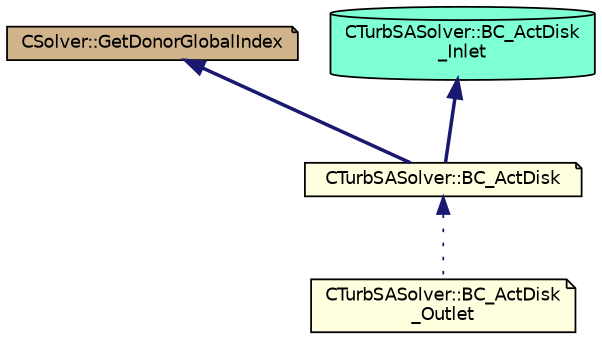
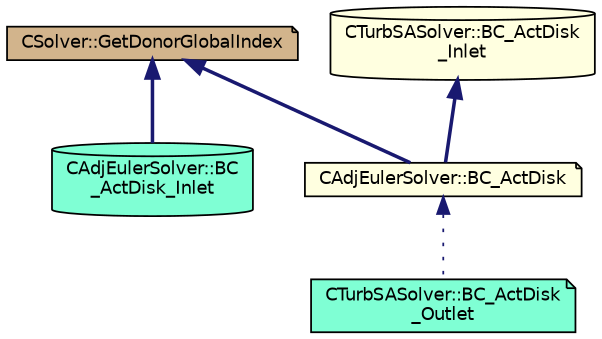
(463, 43) -> (463, 43)
none -> (152, 180)
(443, 180) -> (443, 180)
(443, 306) -> (443, 306)
